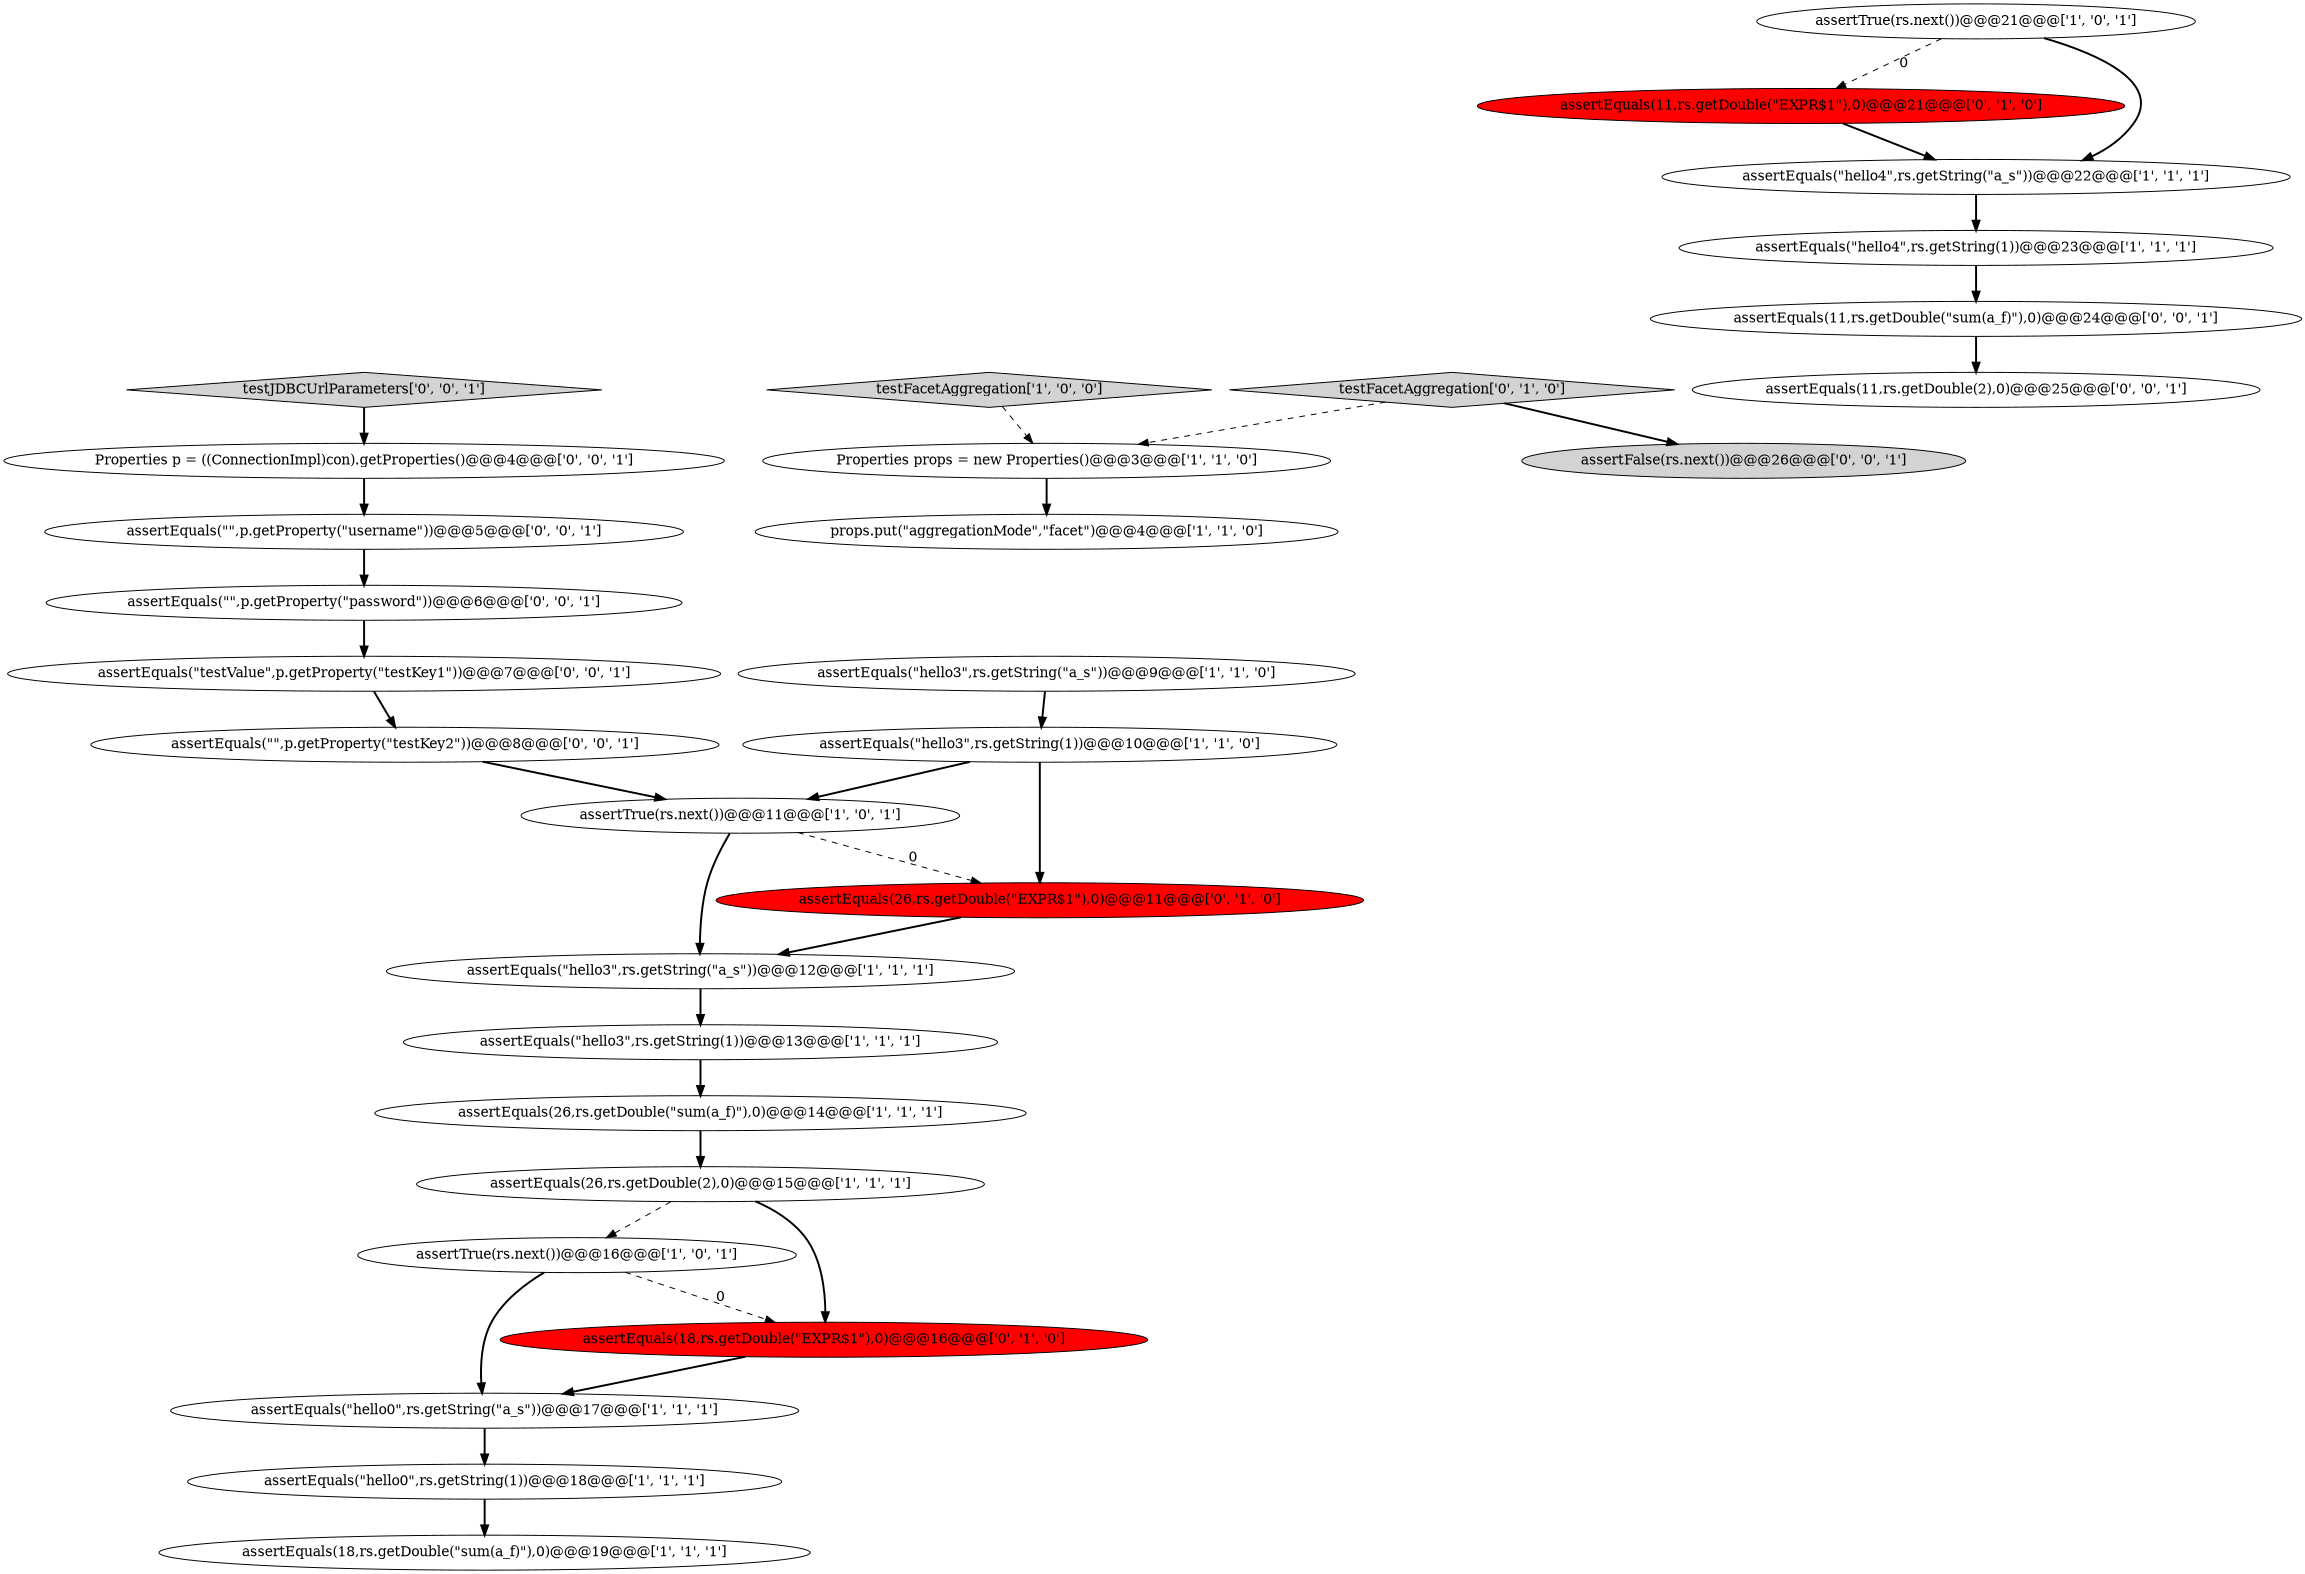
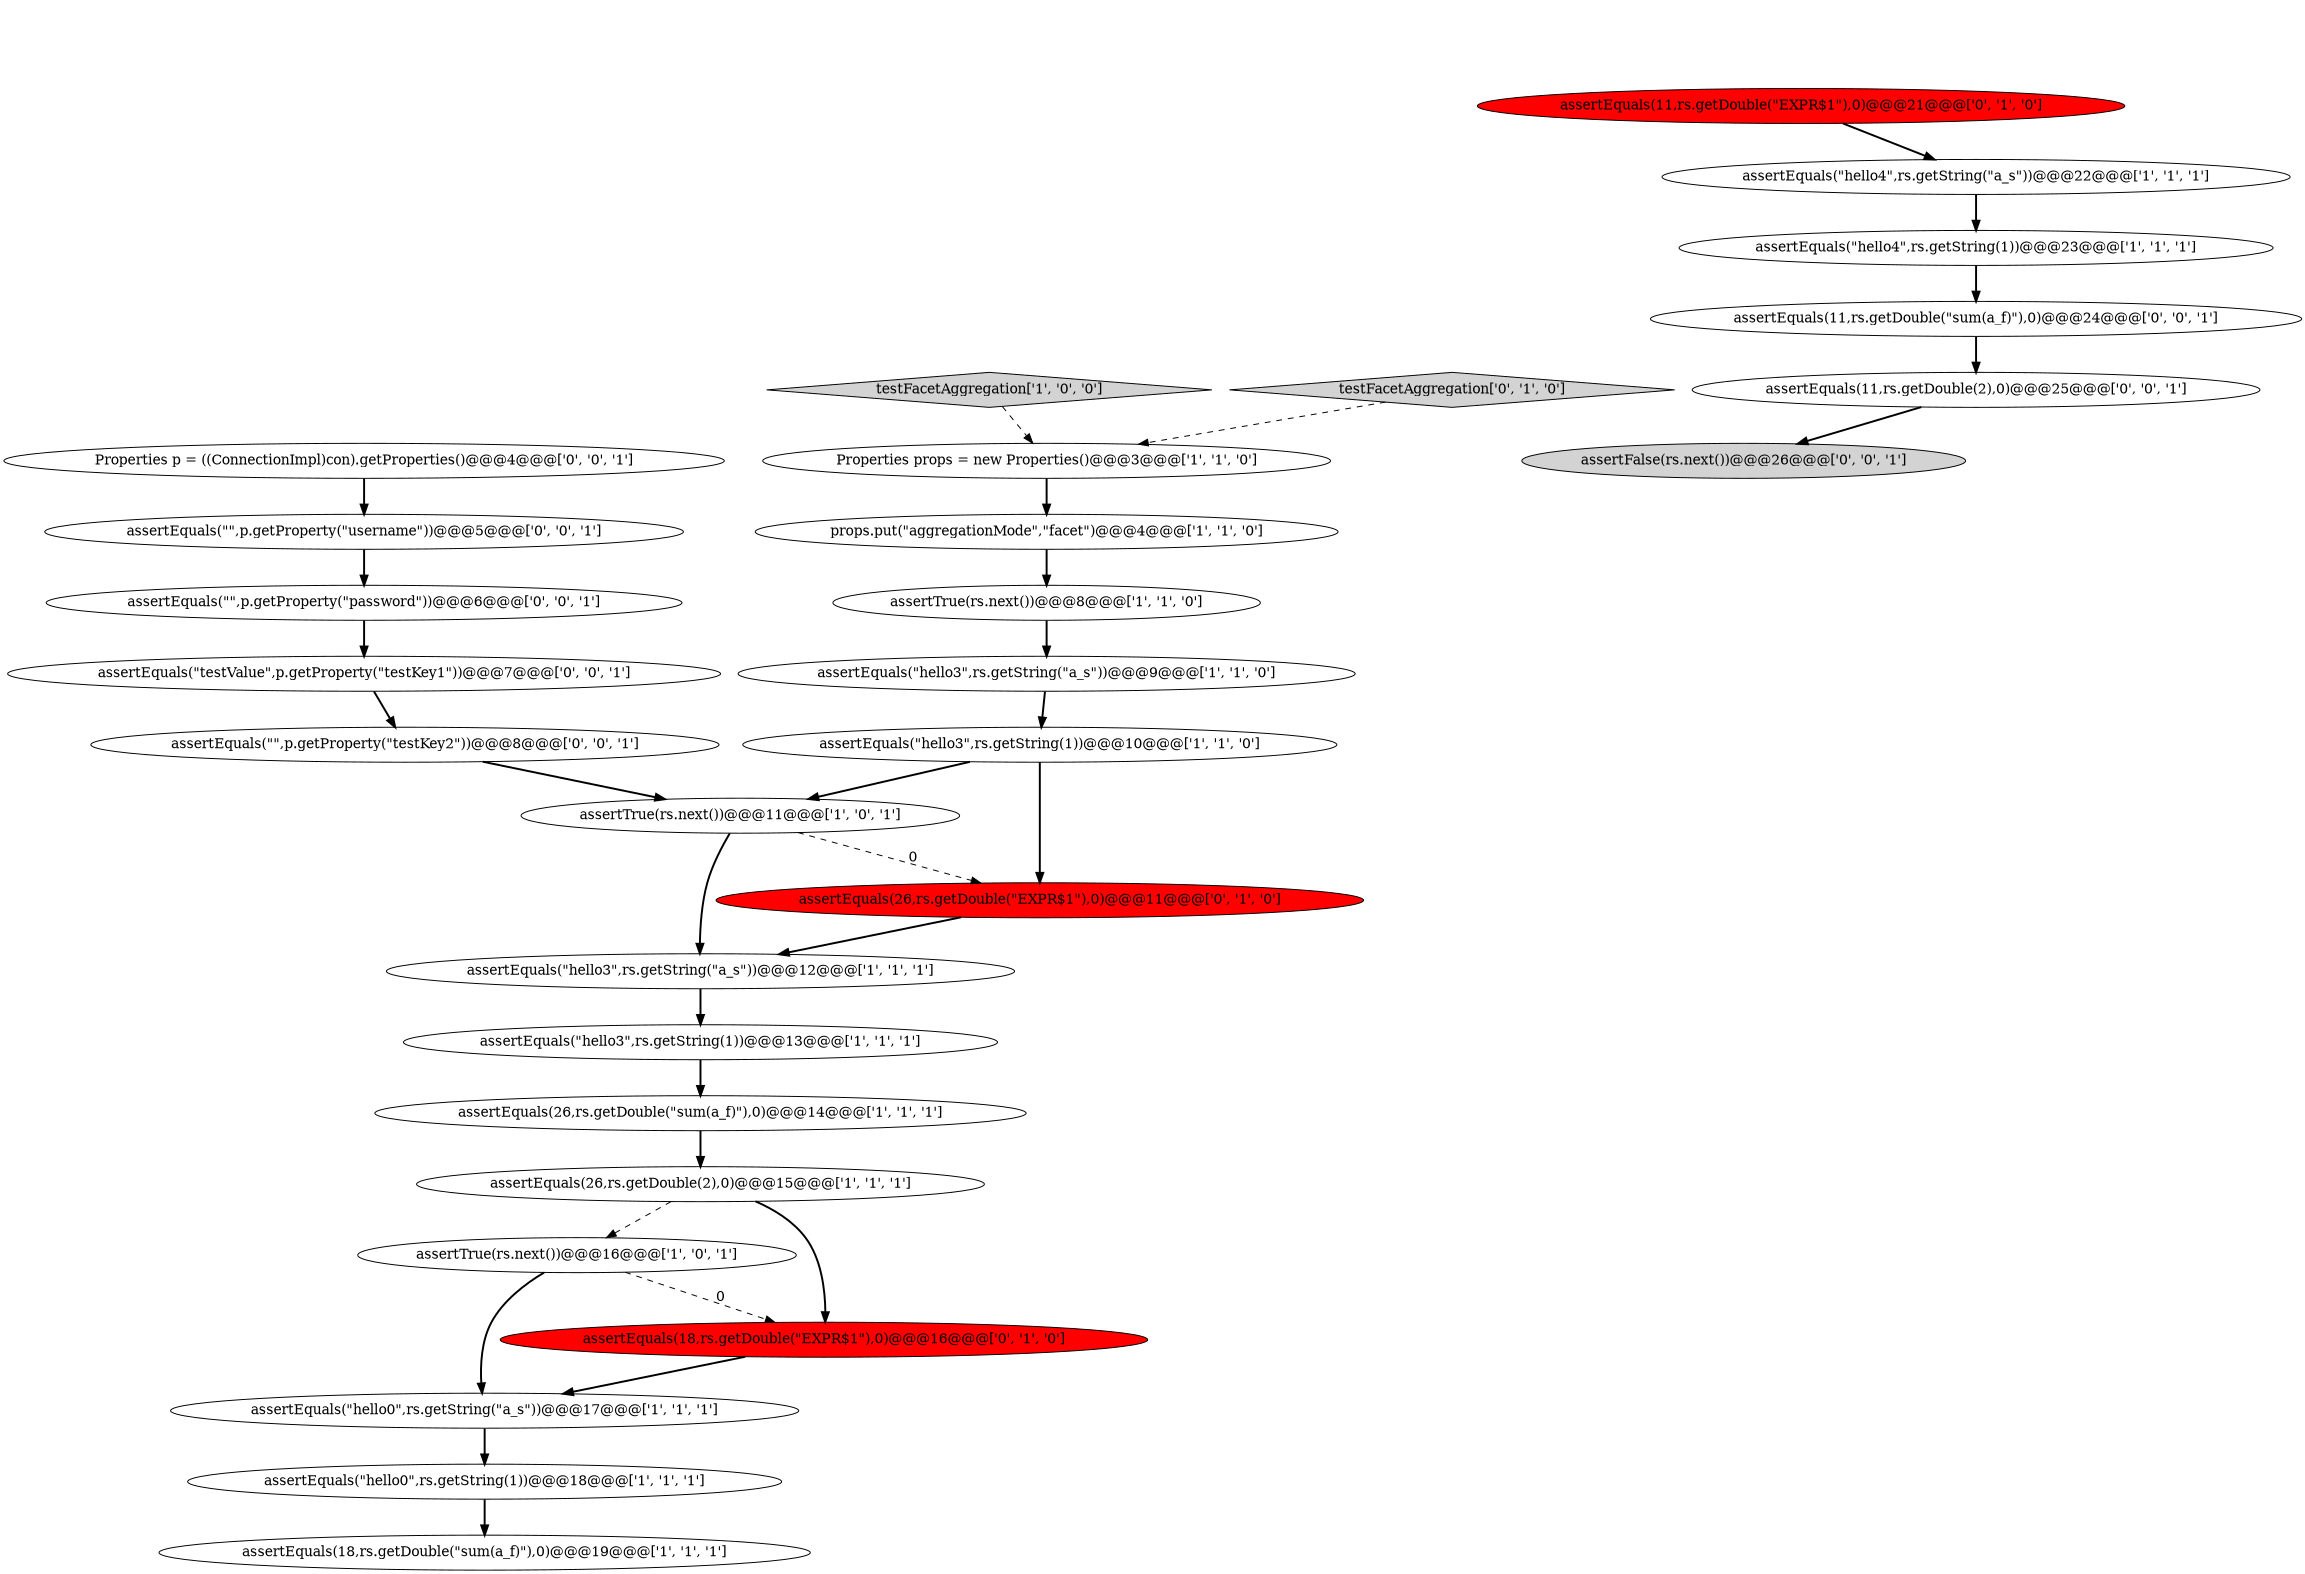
(1976, 21) -> none
(364, 390) -> none
(1586, 422) -> (1864, 424)
none -> (1047, 603)
